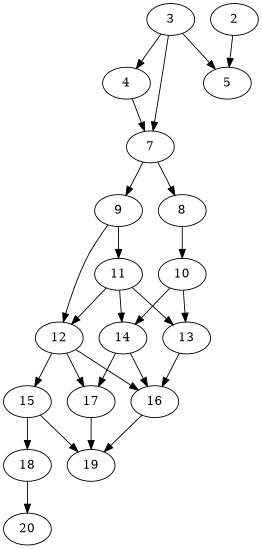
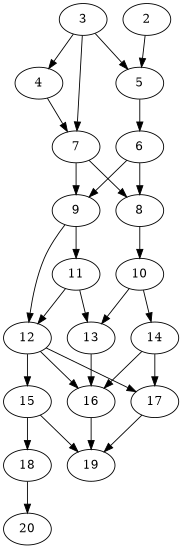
none -> (140, 147)
(120, 302) -> none
